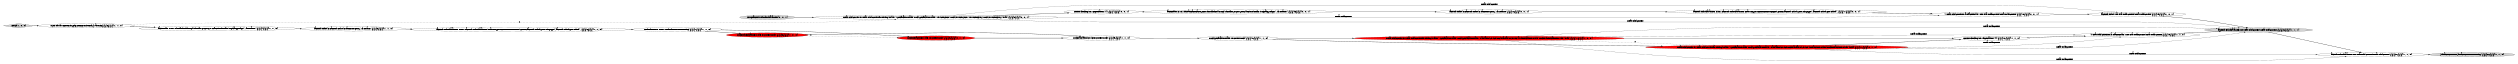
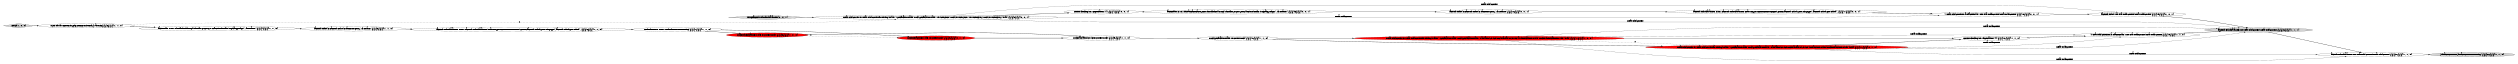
(767, 17) -> (767, 17)
